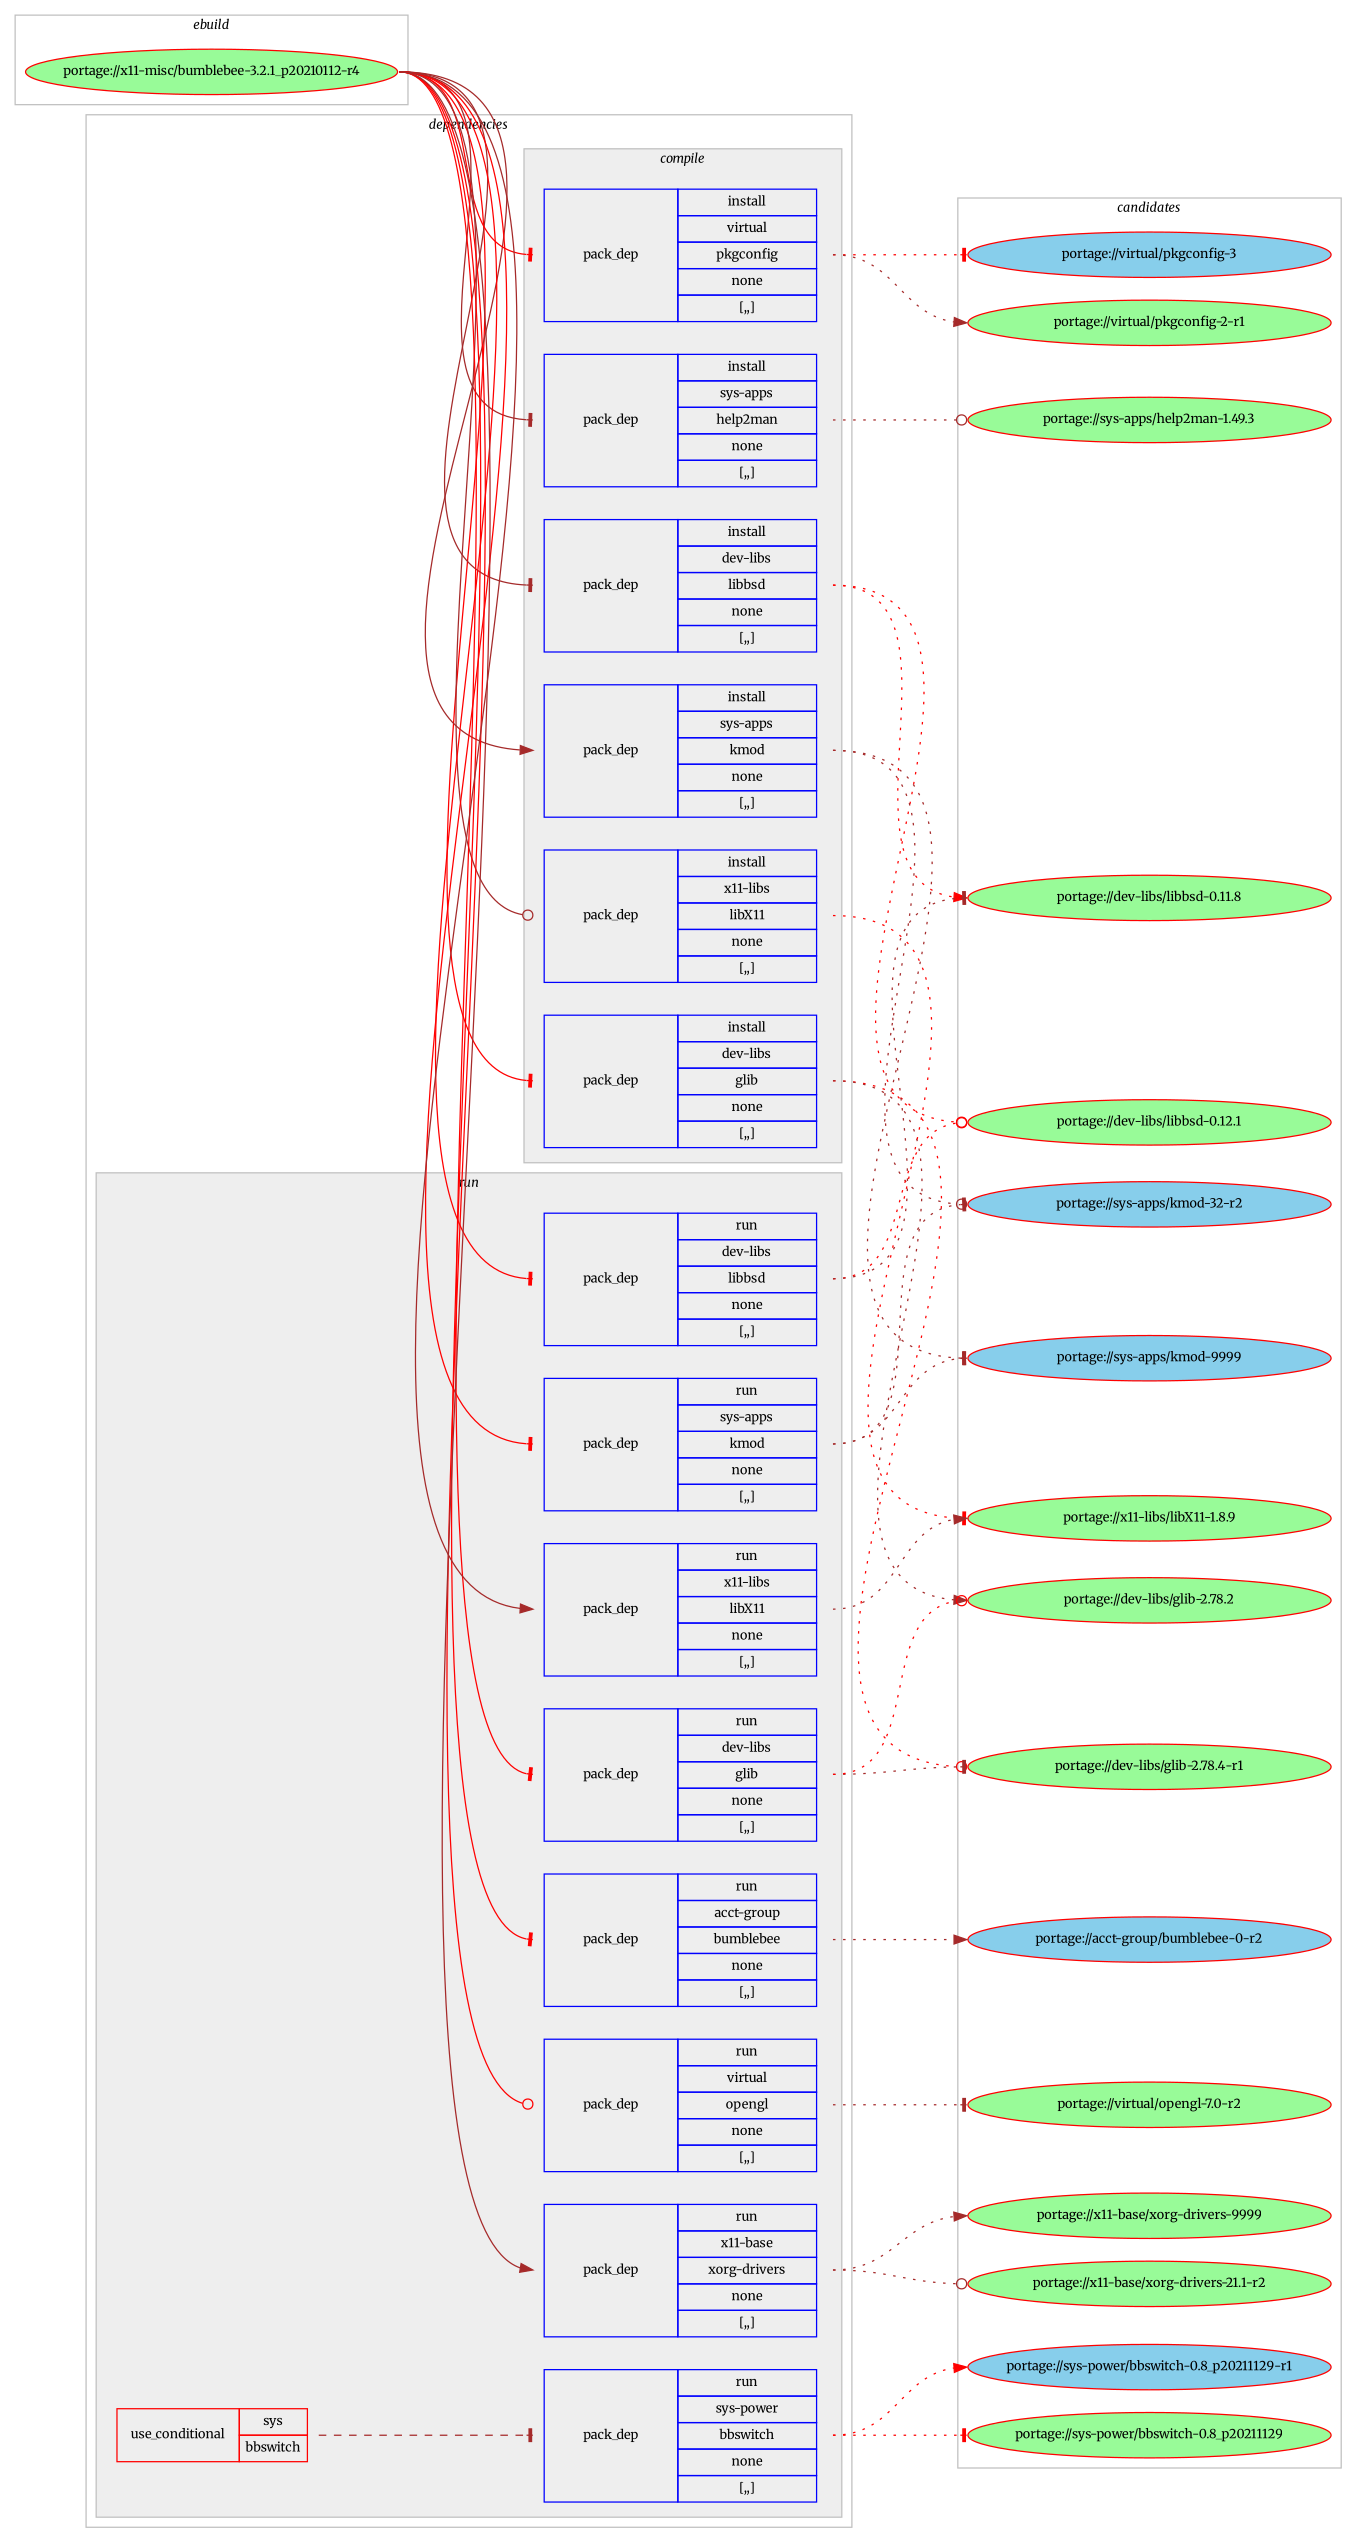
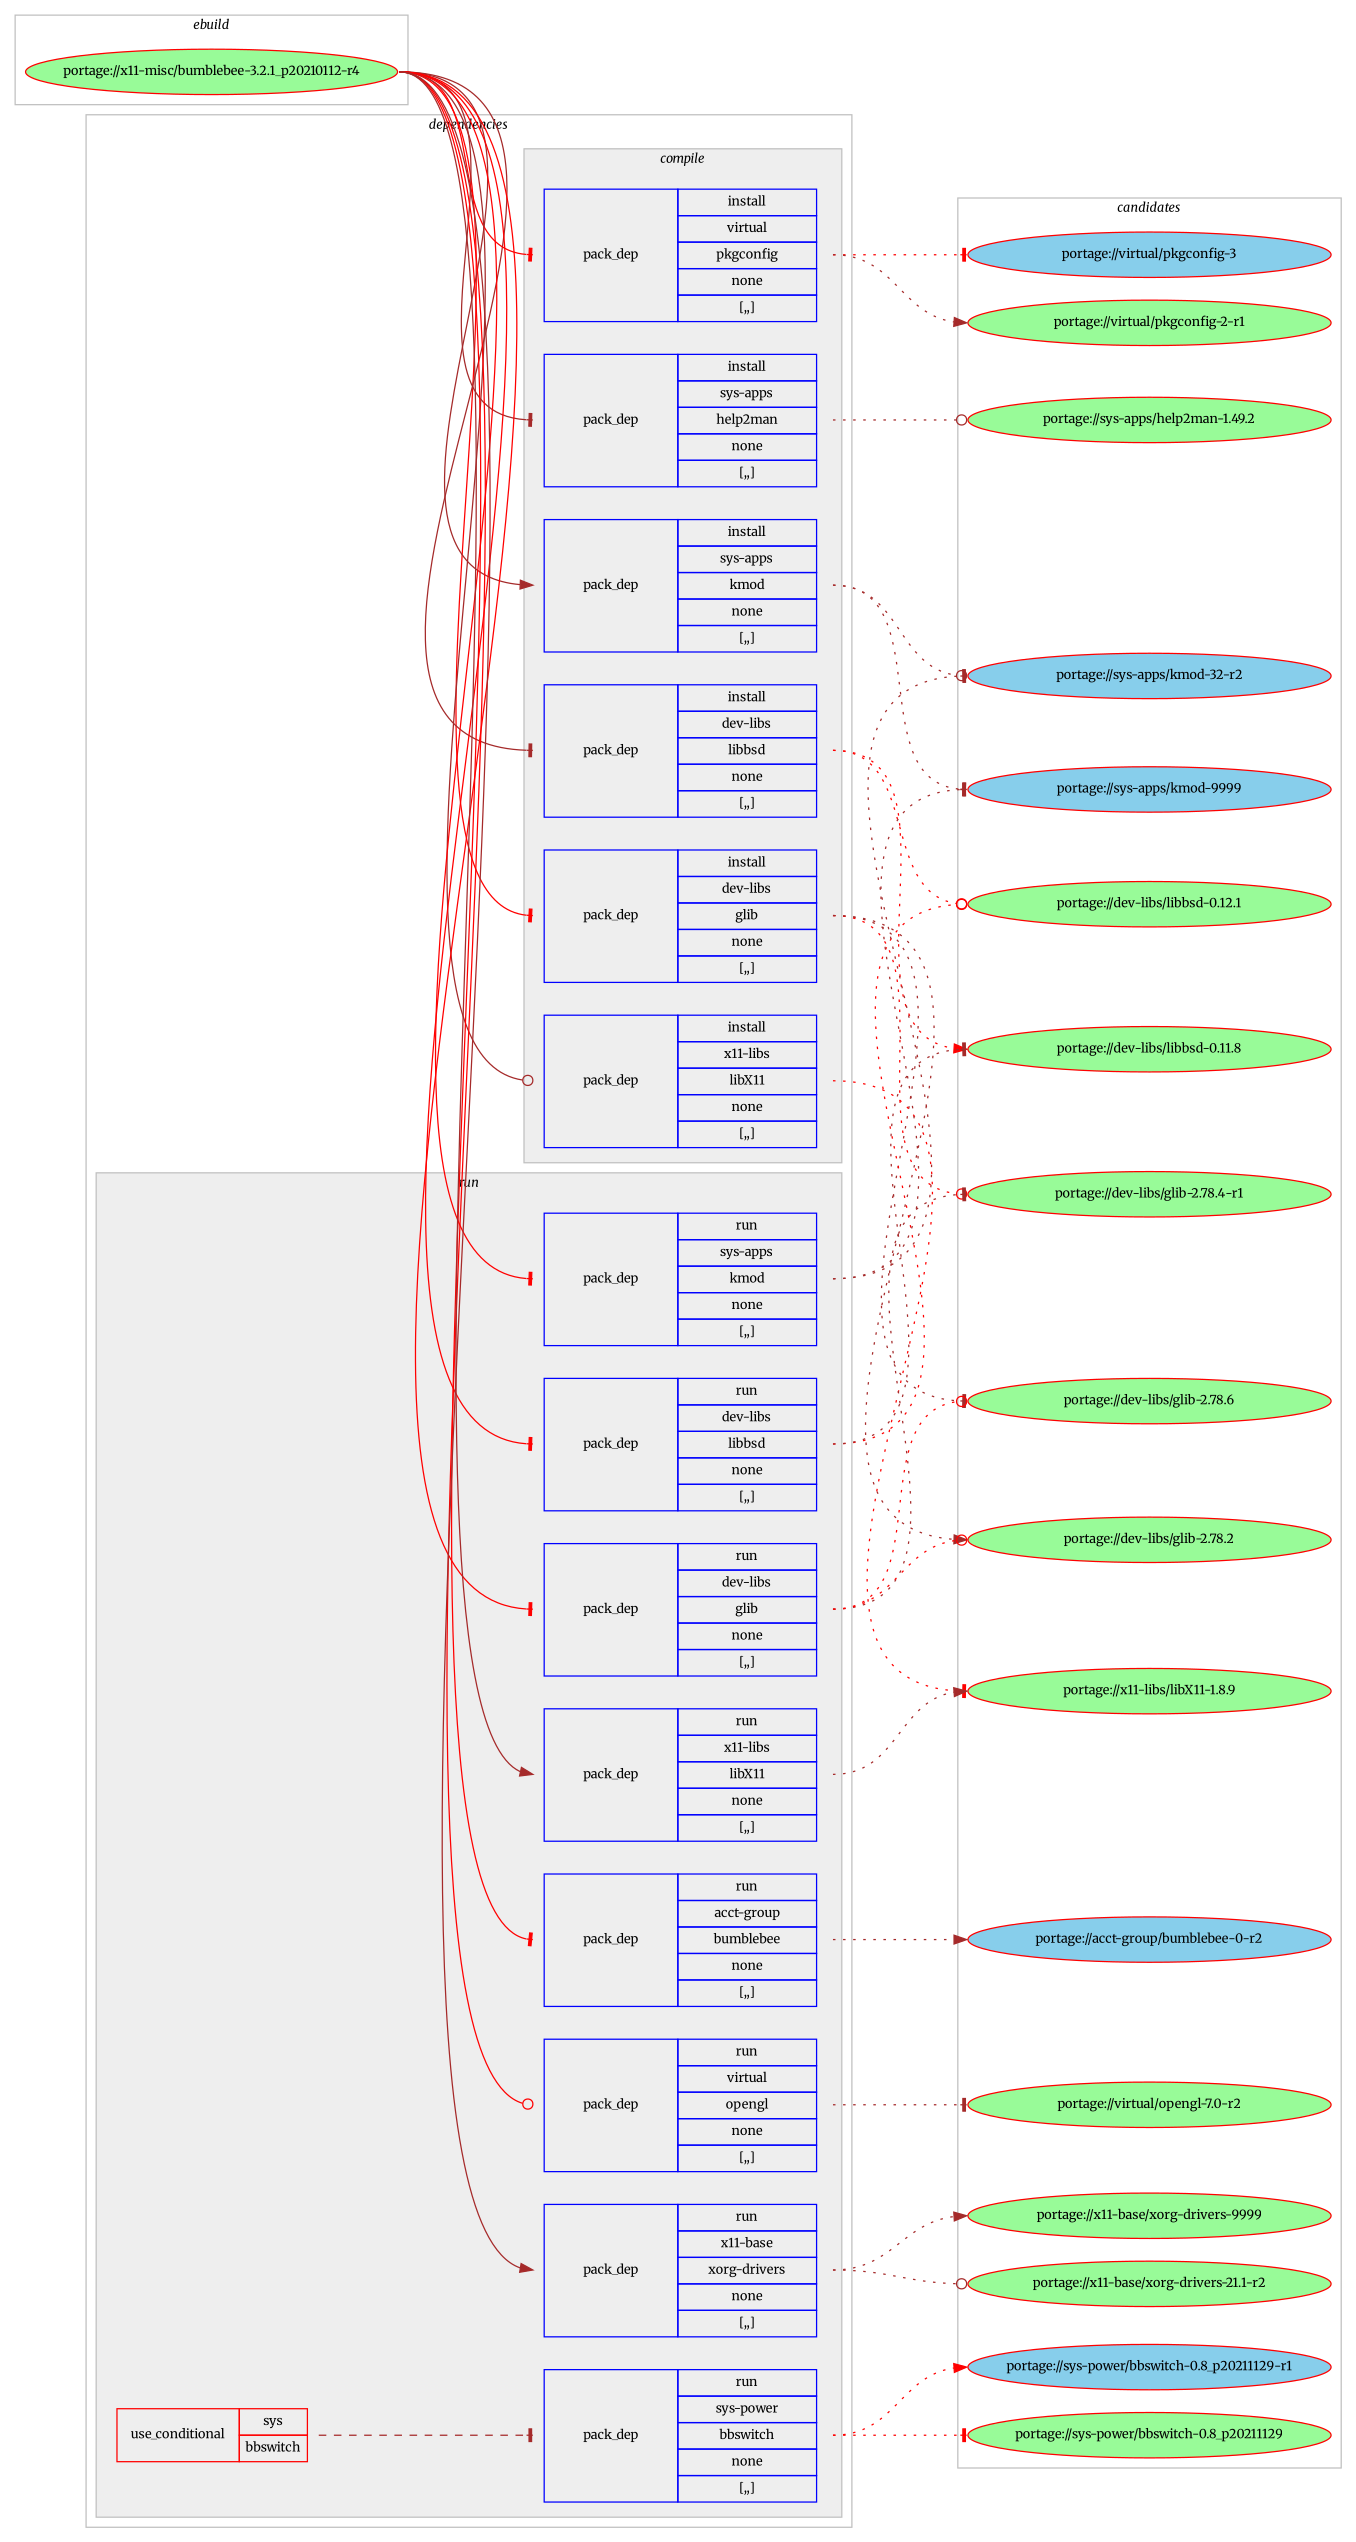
(1150, 420) -> (1150, 420)
none -> (1150, 1401)
